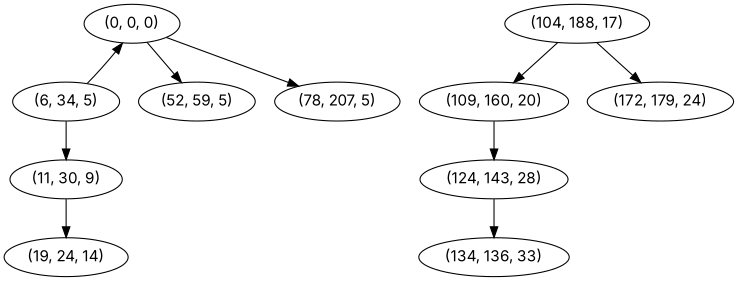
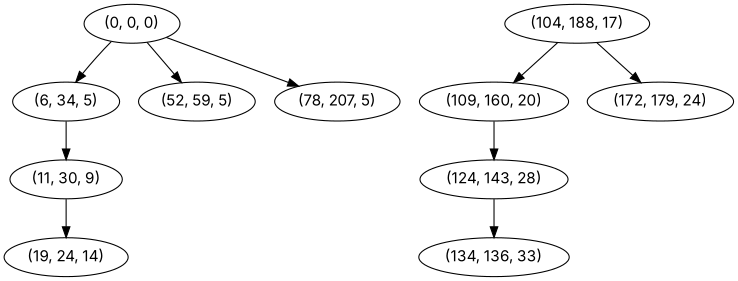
(102, 68) -> (97, 57)
